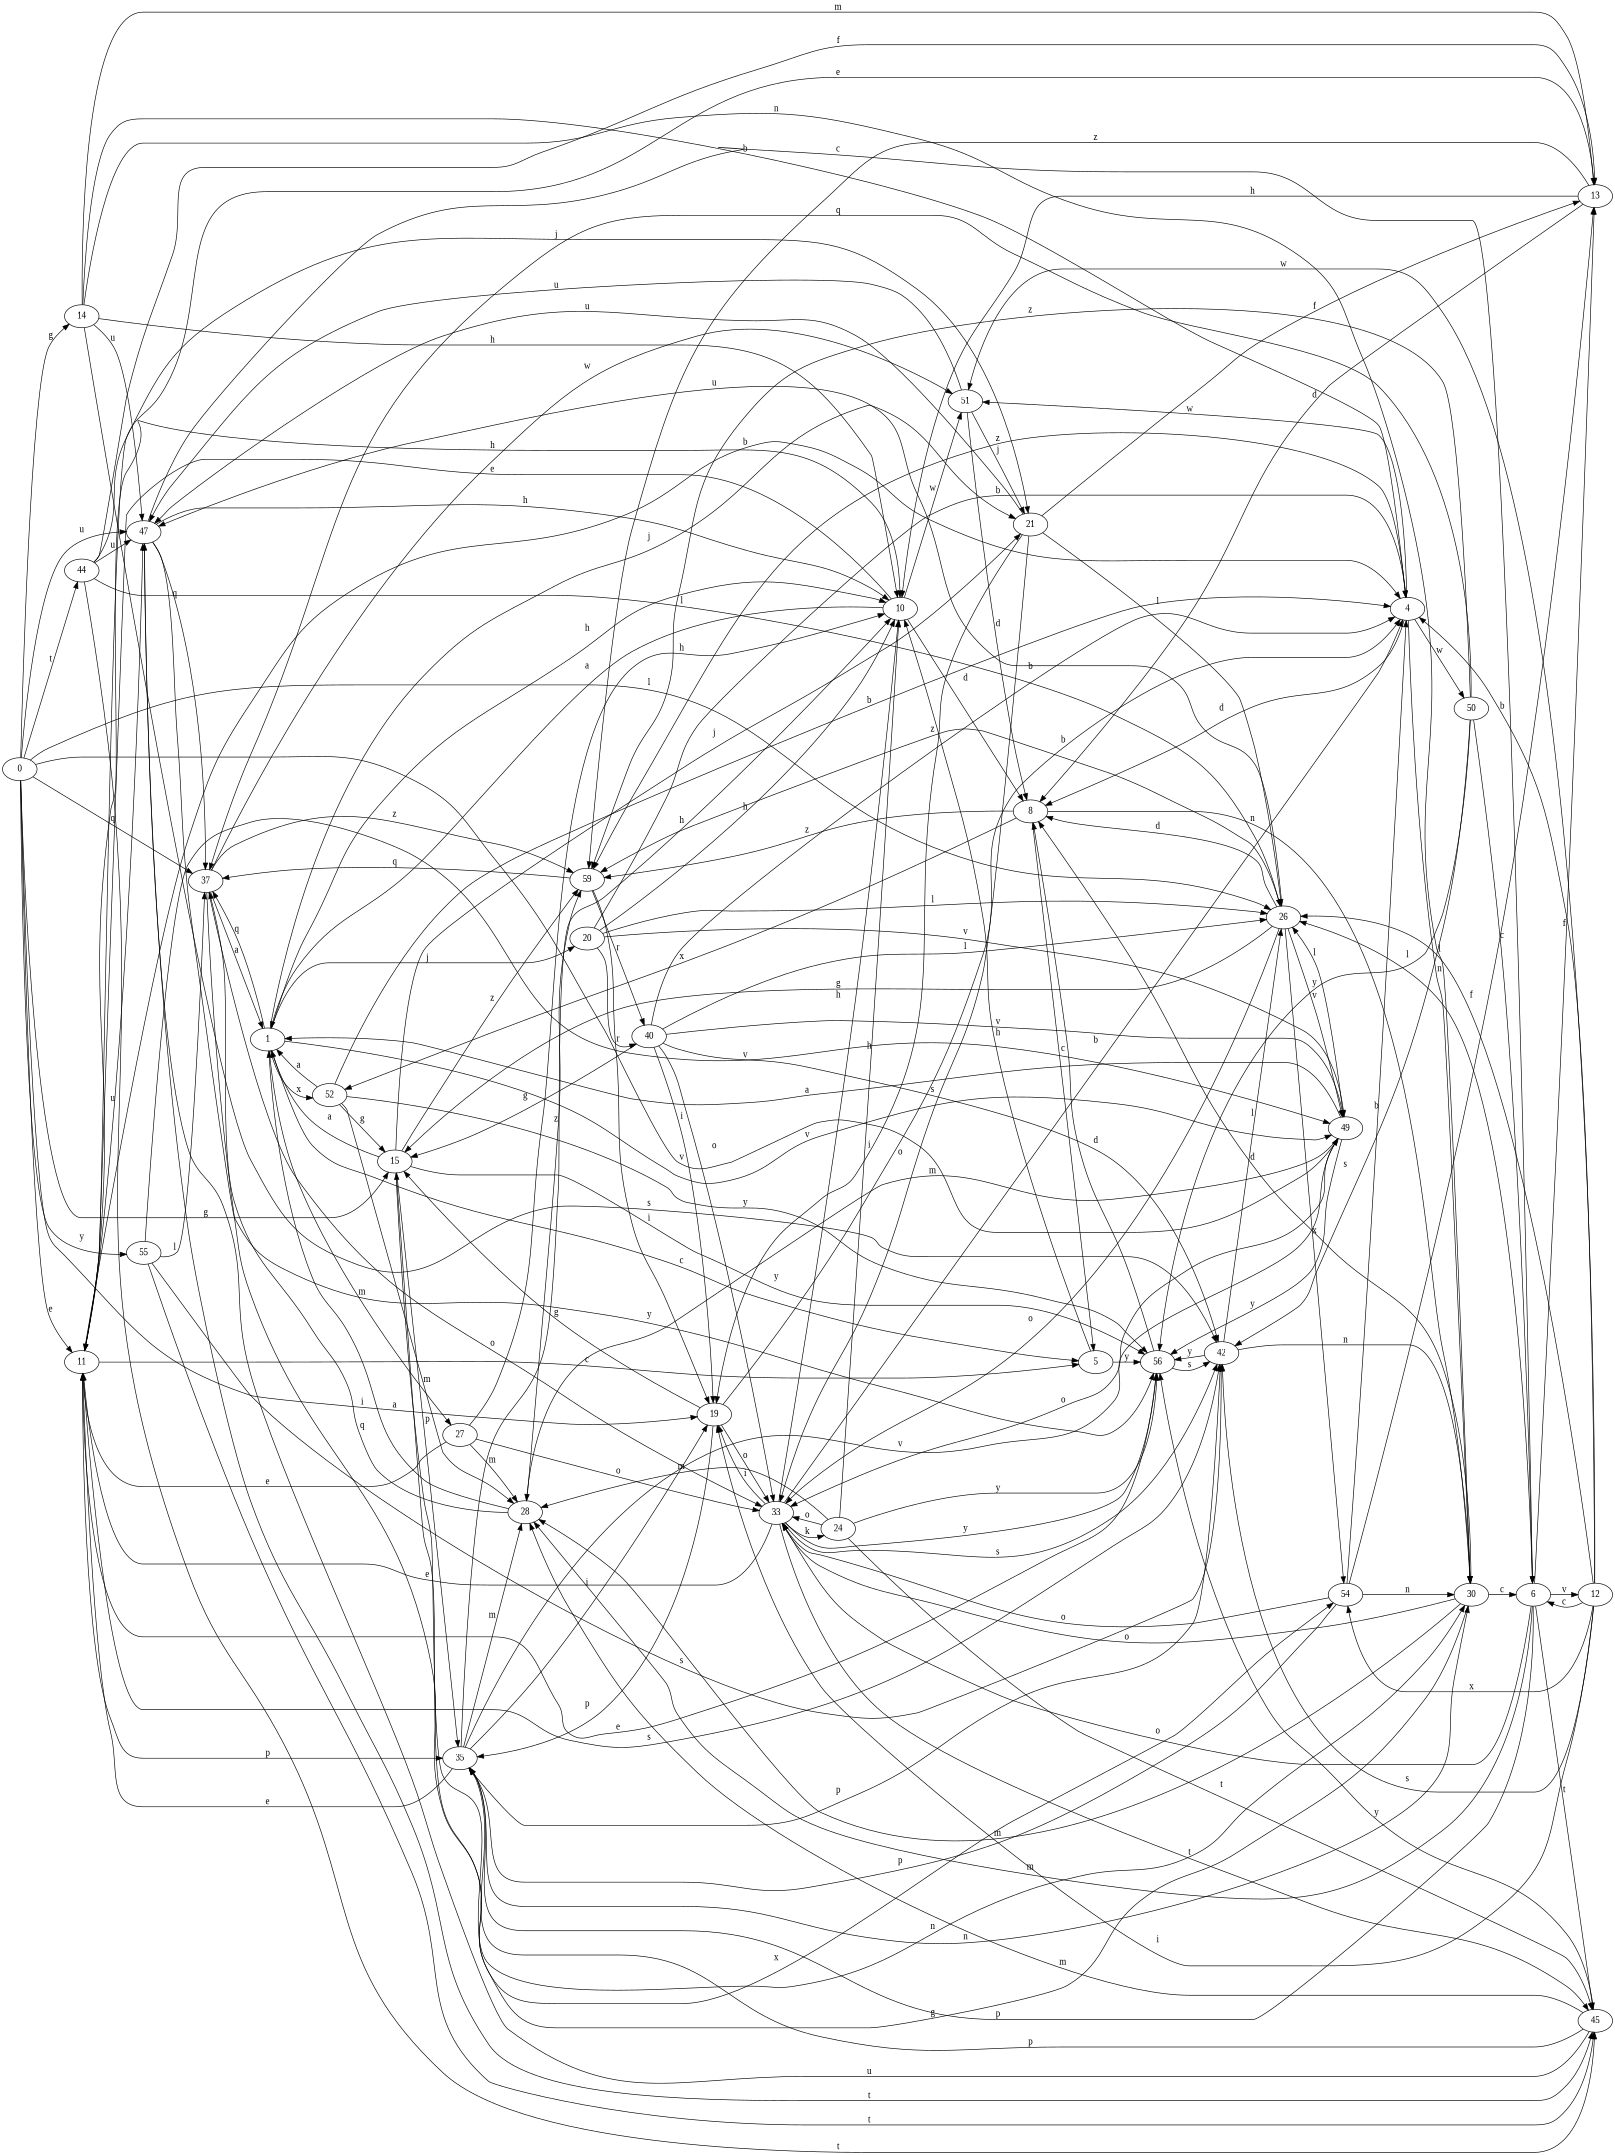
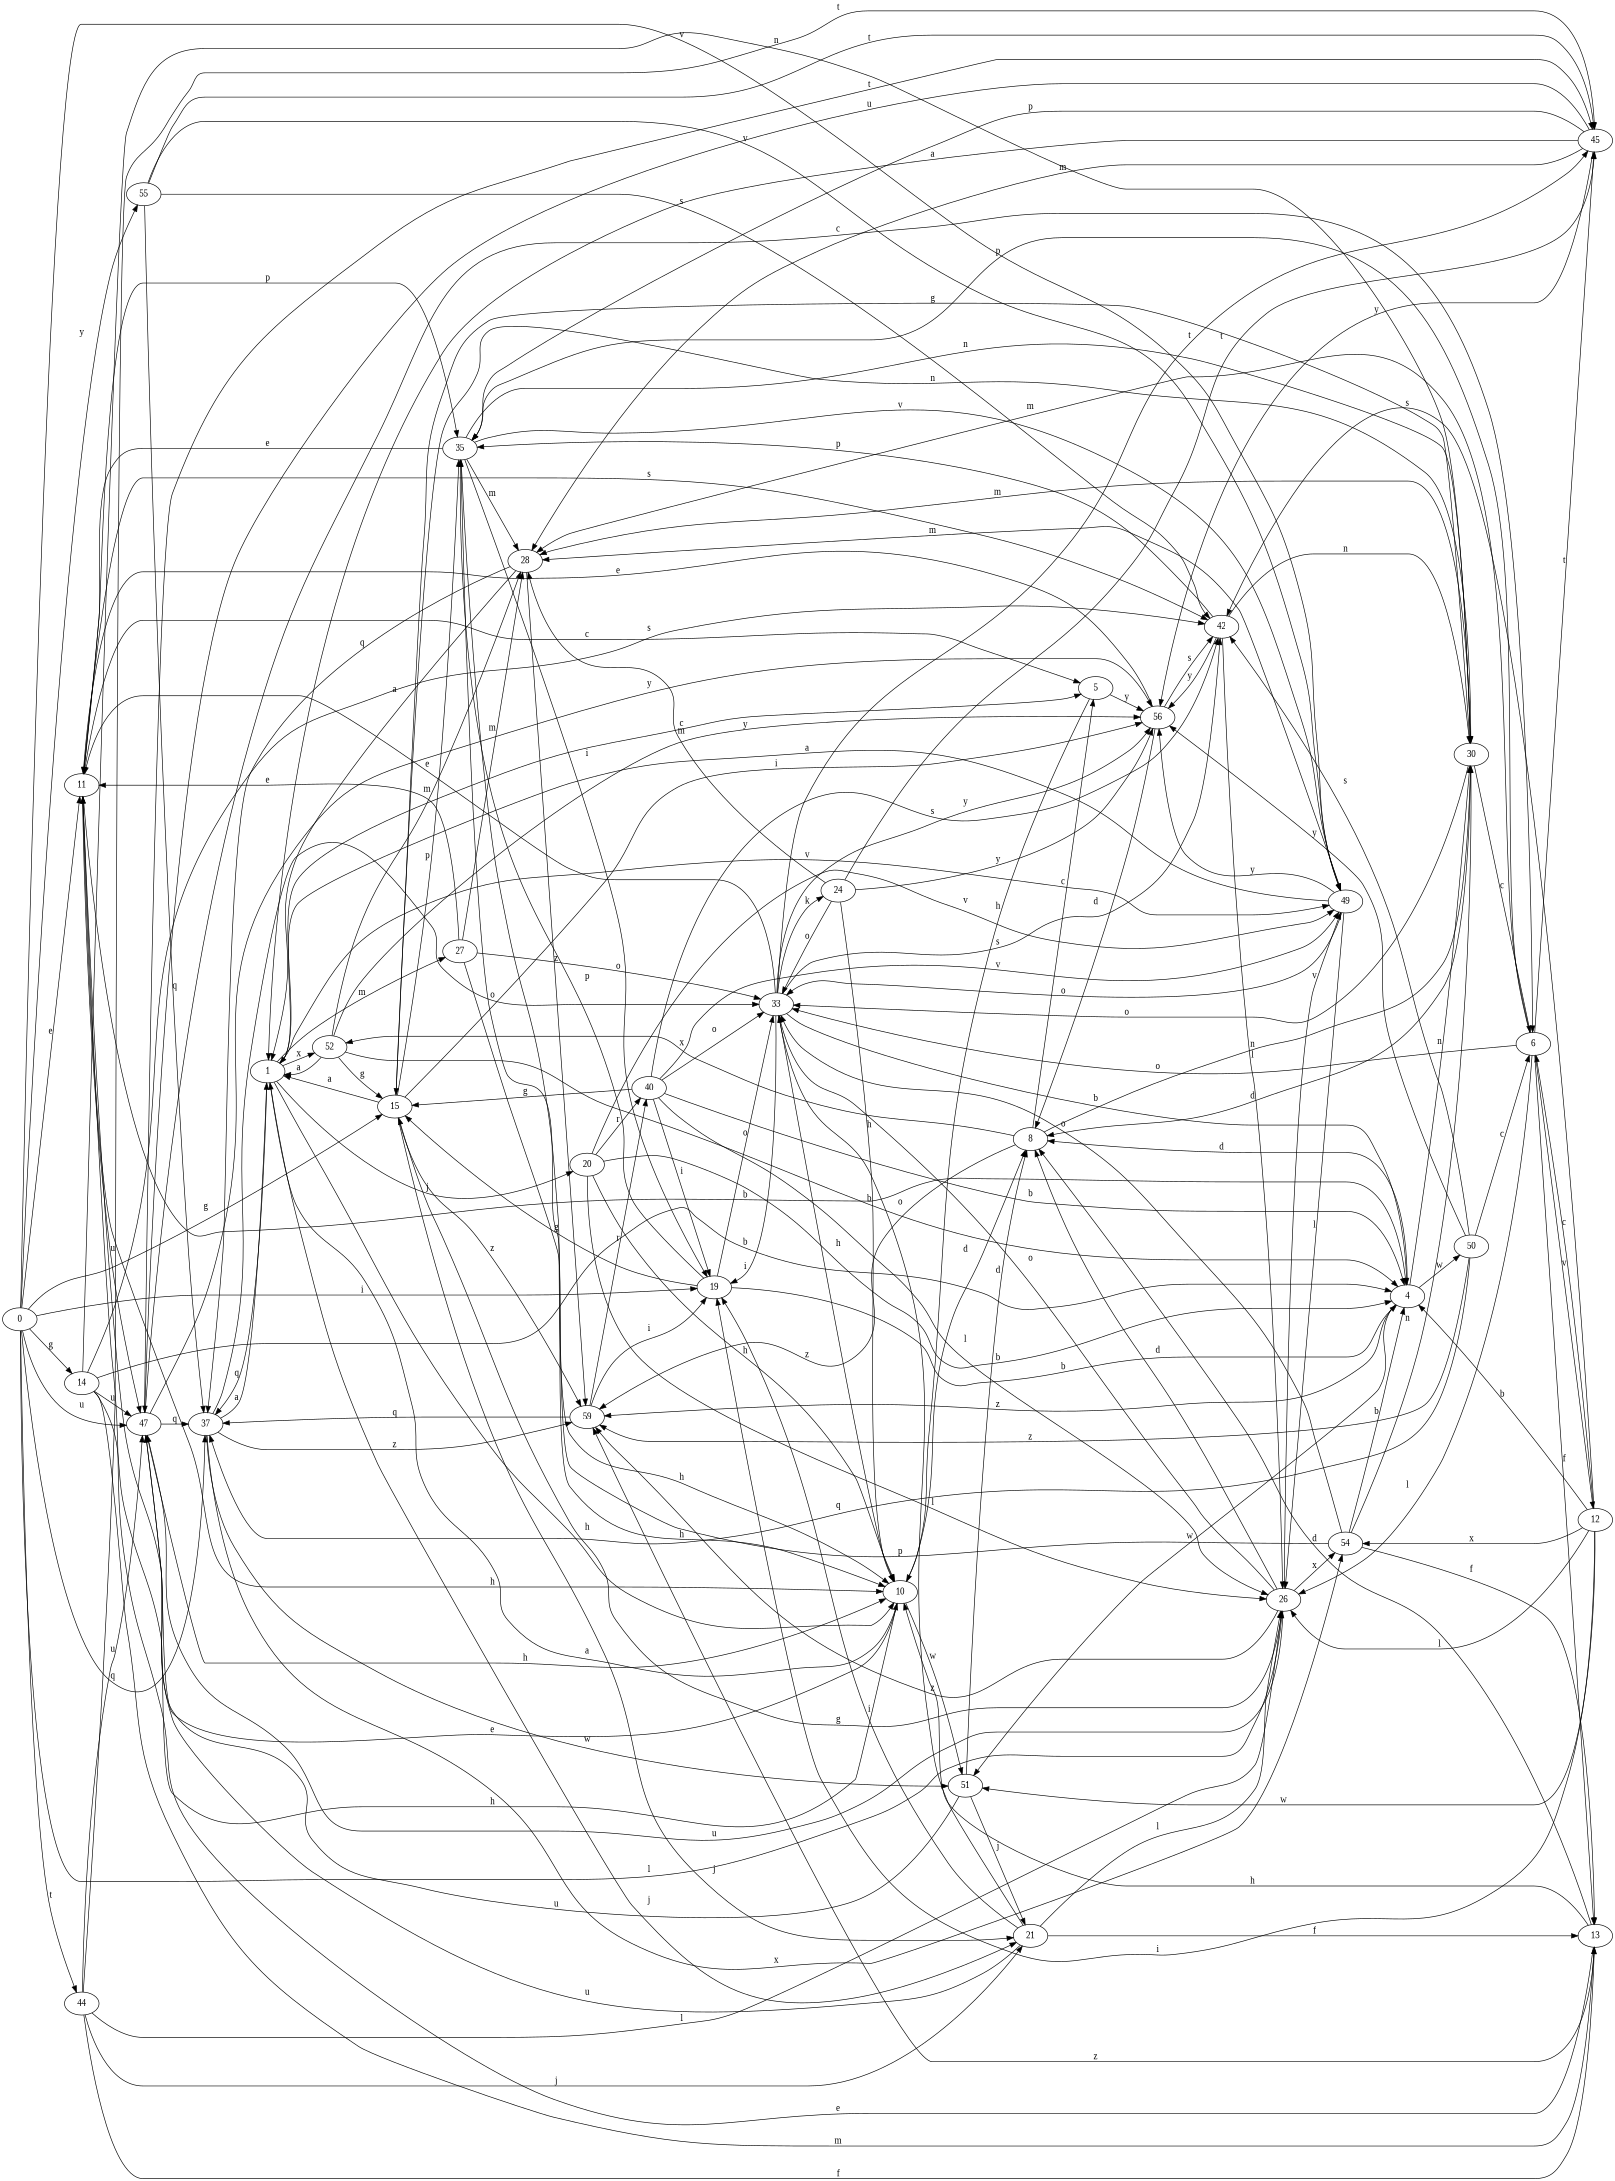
none -> (629, 225)
(175, 1247) -> (175, 986)
(776, 1277) -> (776, 764)
